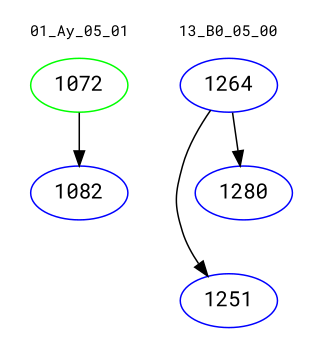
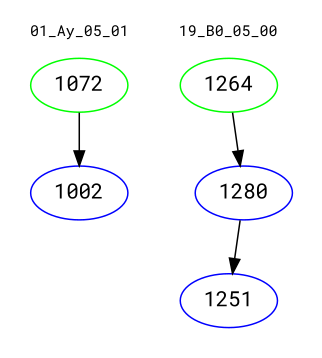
(229, 32) -> (229, 32)
(229, 85) -> (229, 85)
(178, 186) -> (237, 239)
(79, 193) -> (79, 193)
